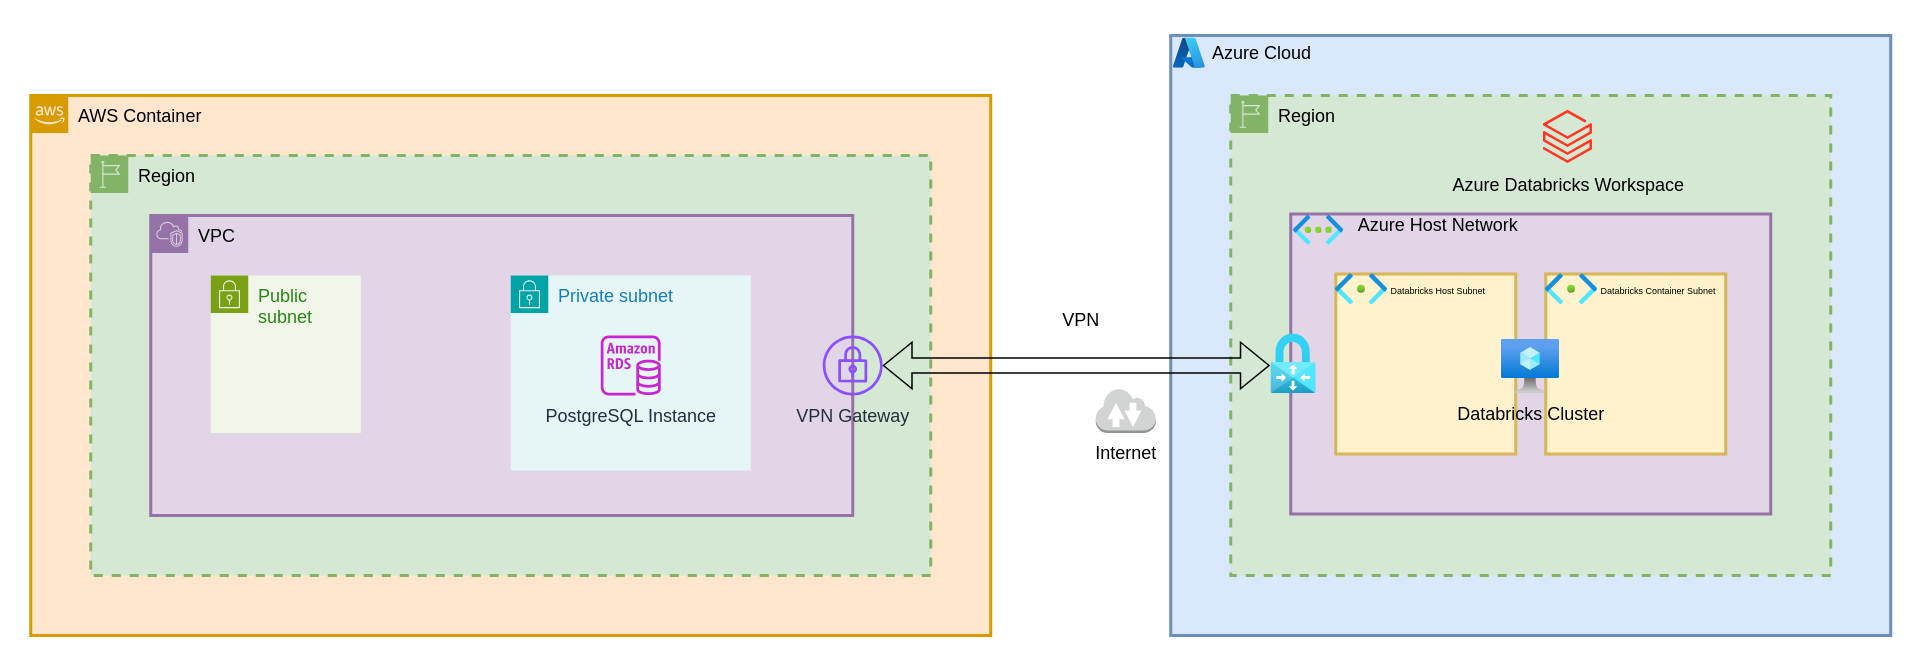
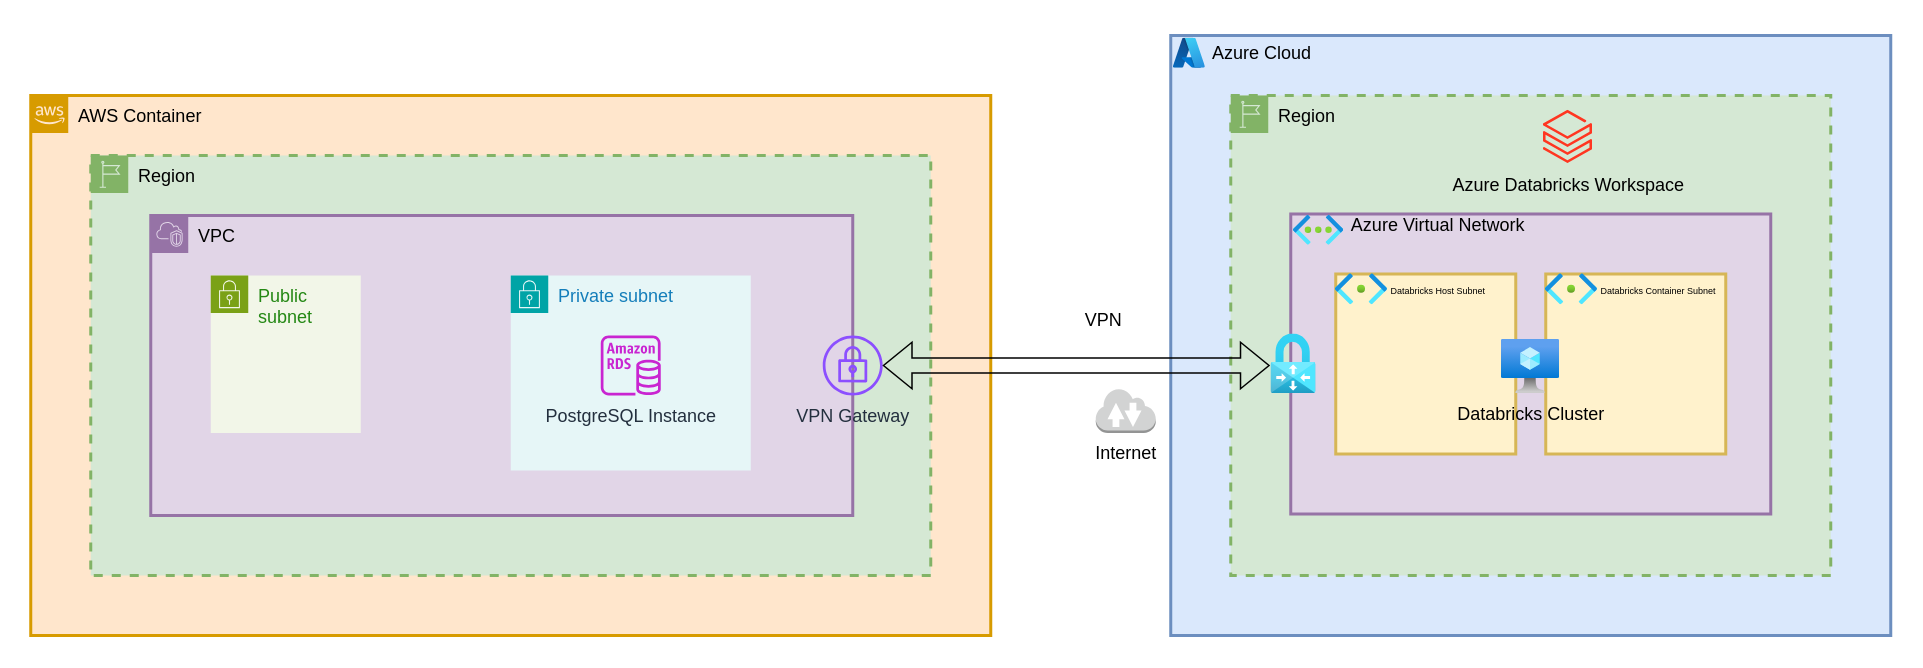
(1439, 226) -> (1439, 226)
(1081, 320) -> (1103, 320)
